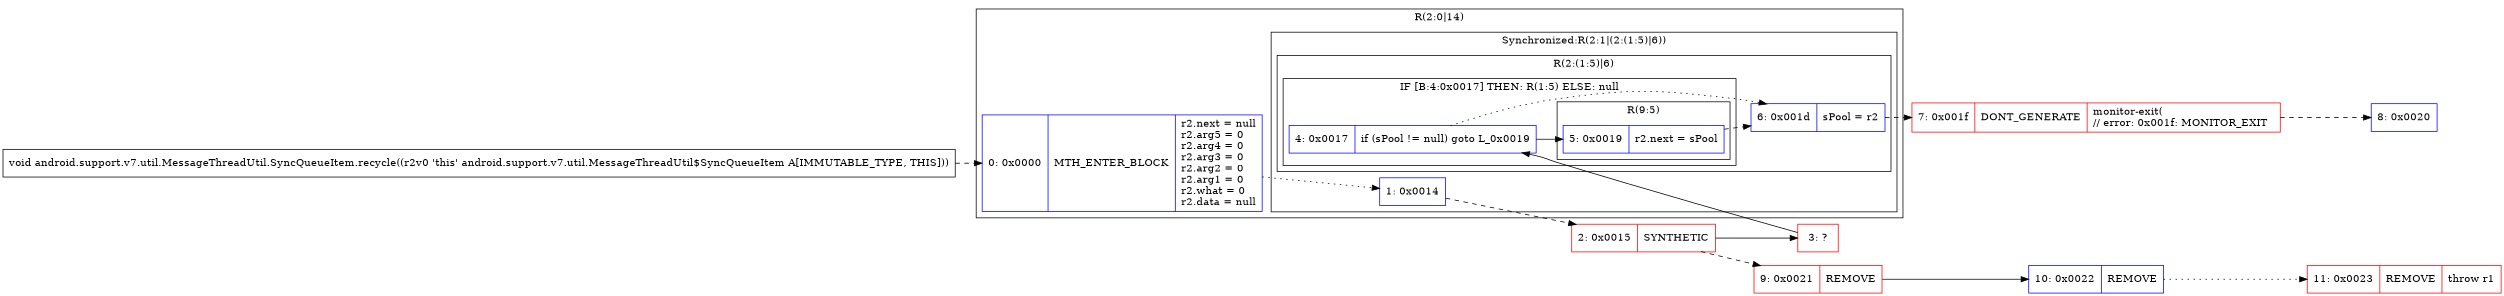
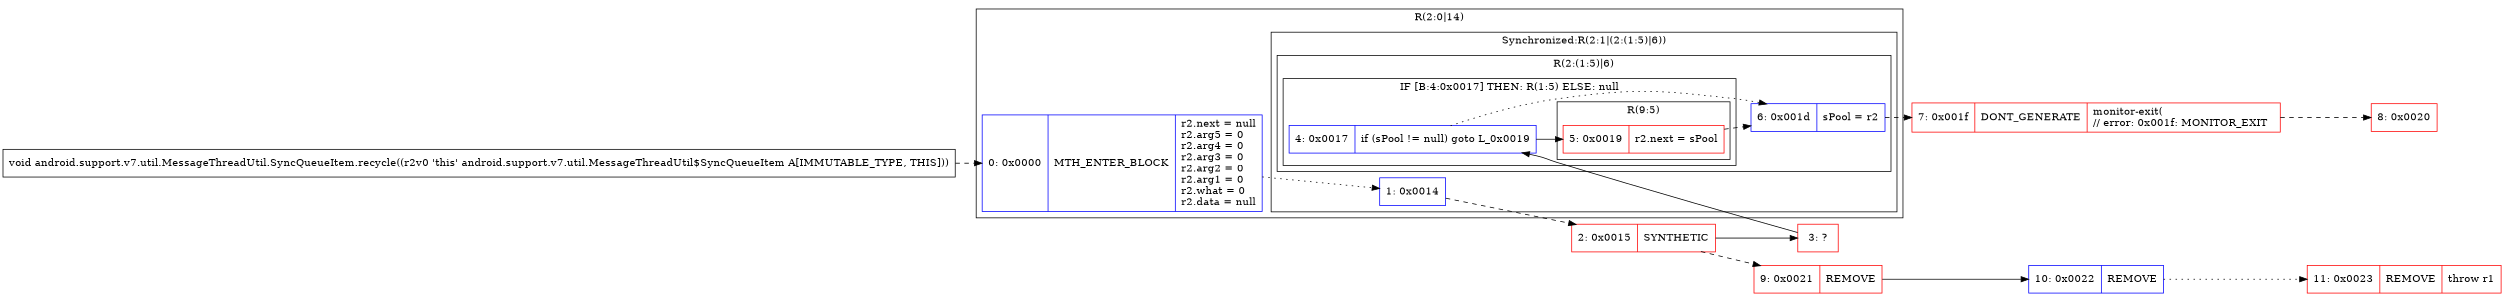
(2404, 118) -> (2404, 118)
(1644, 139) -> (1644, 139)
